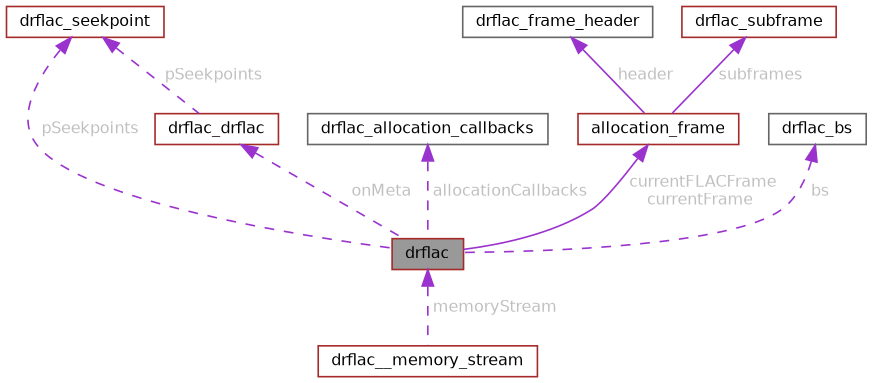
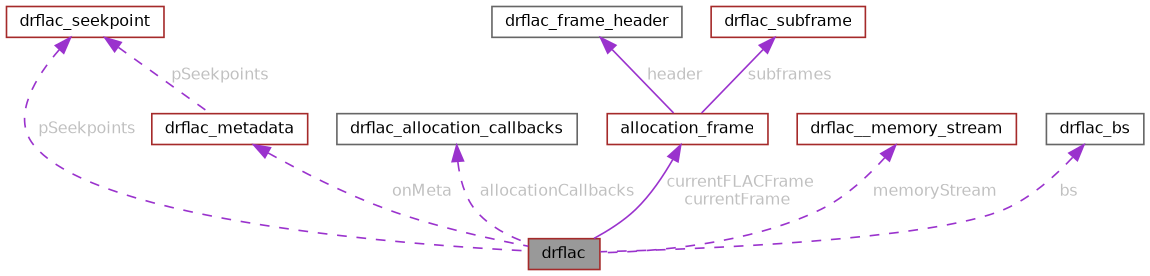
(217, 129) -> (230, 129)
(428, 316) -> (753, 233)
